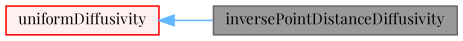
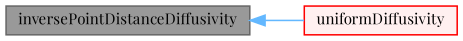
(194, 20) -> (285, 20)
